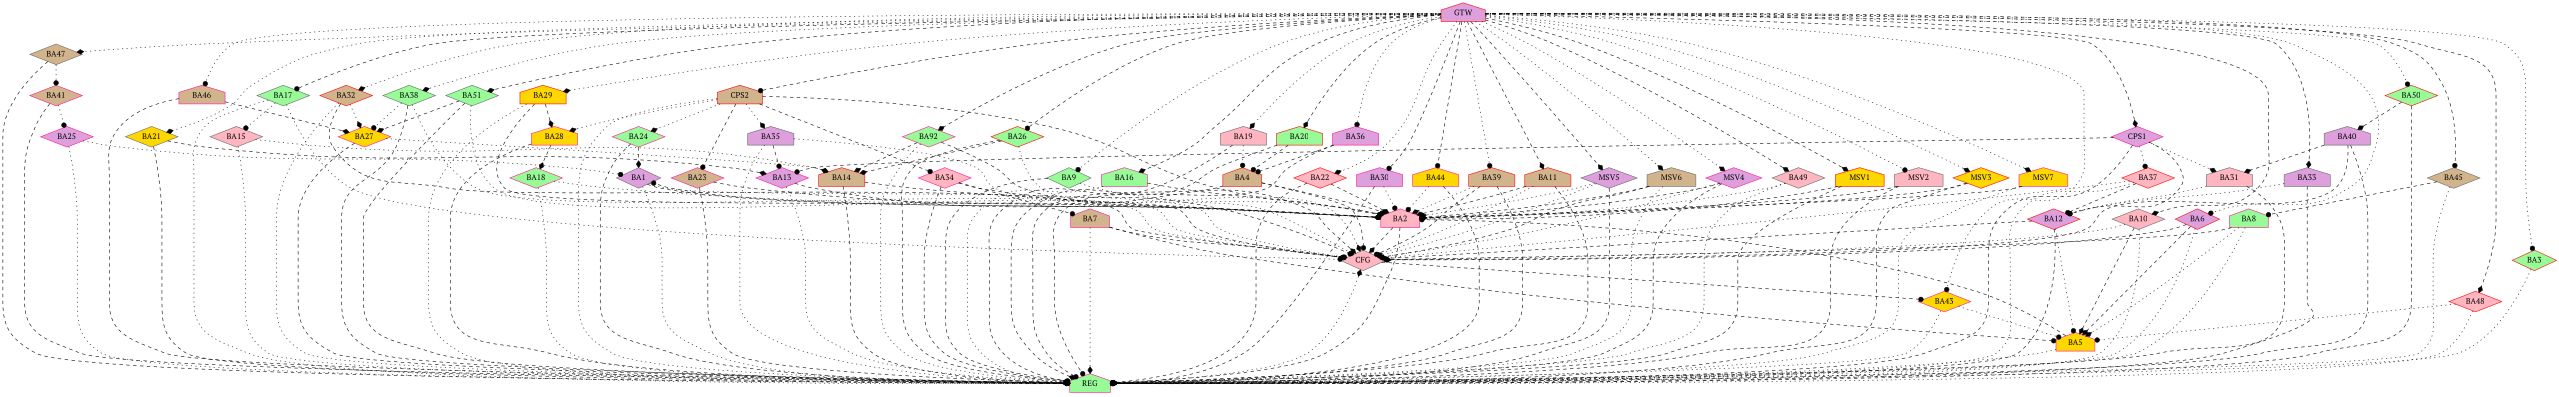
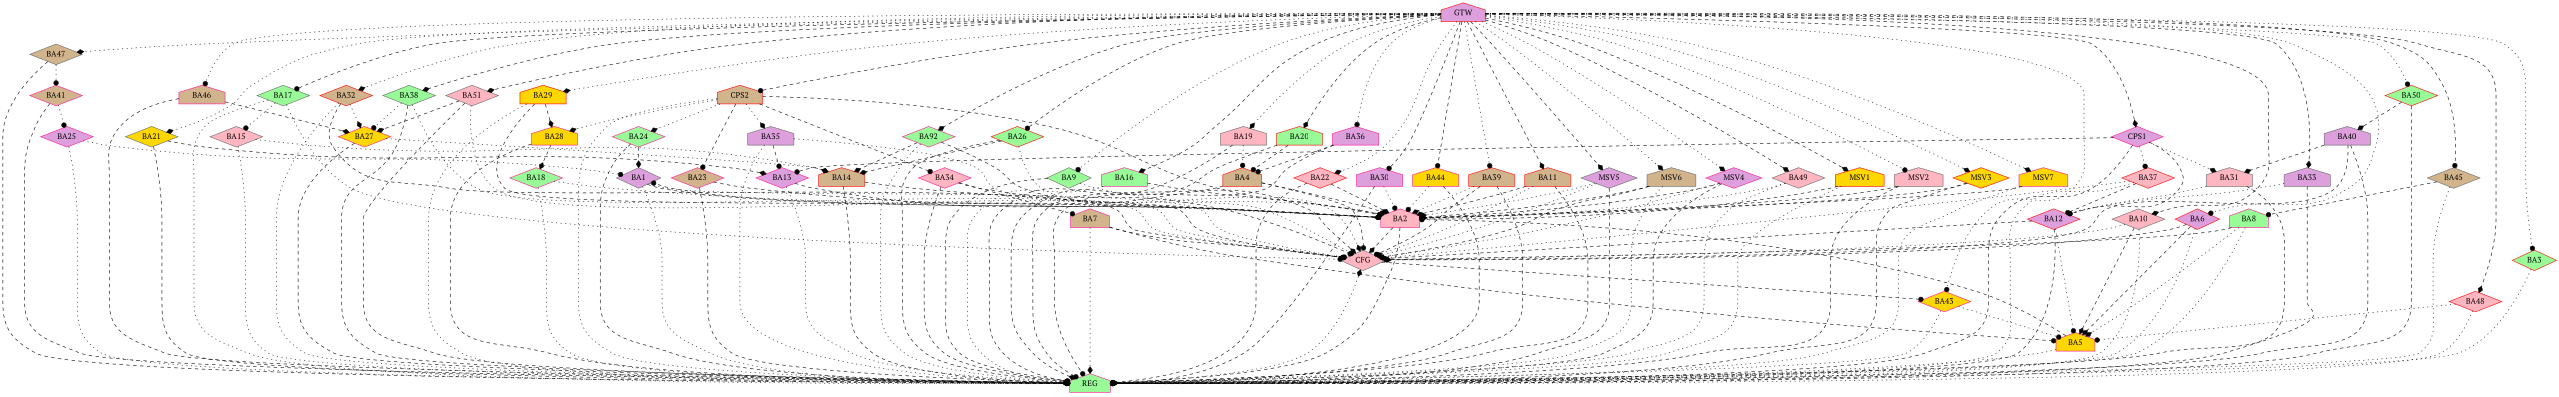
(805, 30) -> (805, 30)
(472, 96) -> (472, 96)
(1648, 357) -> (1648, 357)
